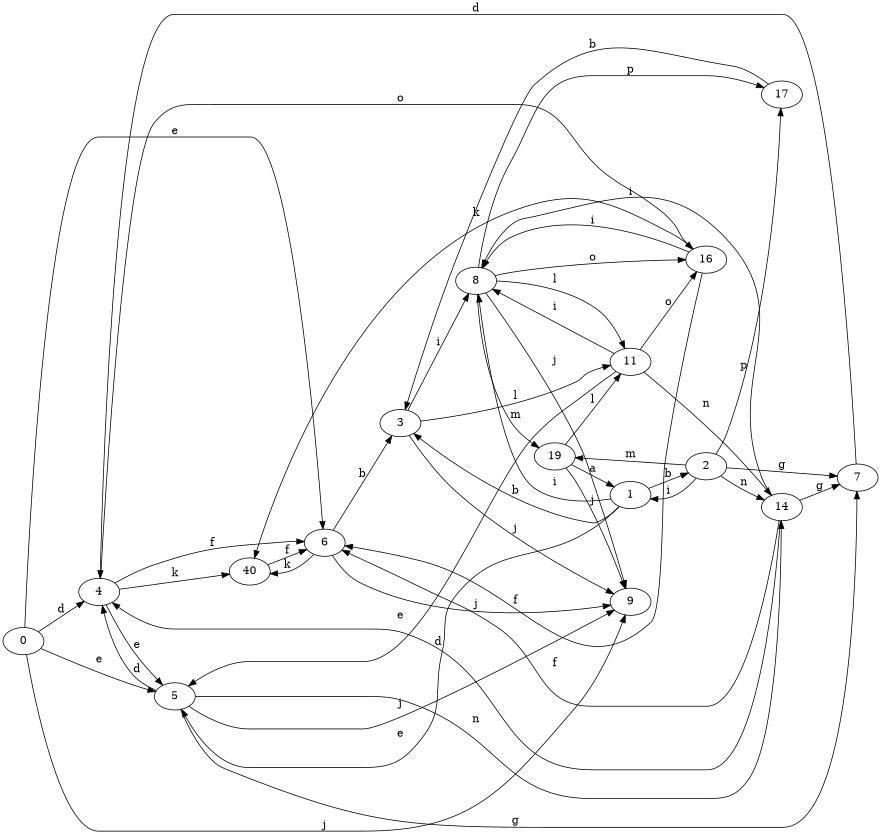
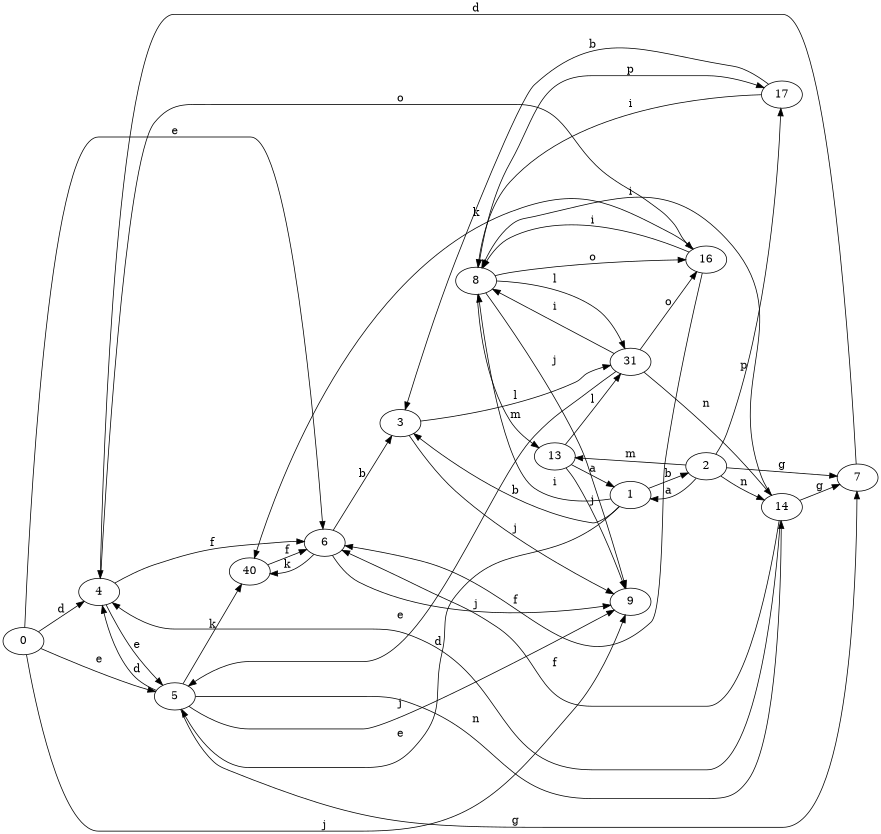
(436, 355) -> (587, 130)
(631, 362) -> (631, 362)
(555, 456) -> (555, 456)
(668, 491) -> (668, 491)
(171, 582) -> (210, 637)
